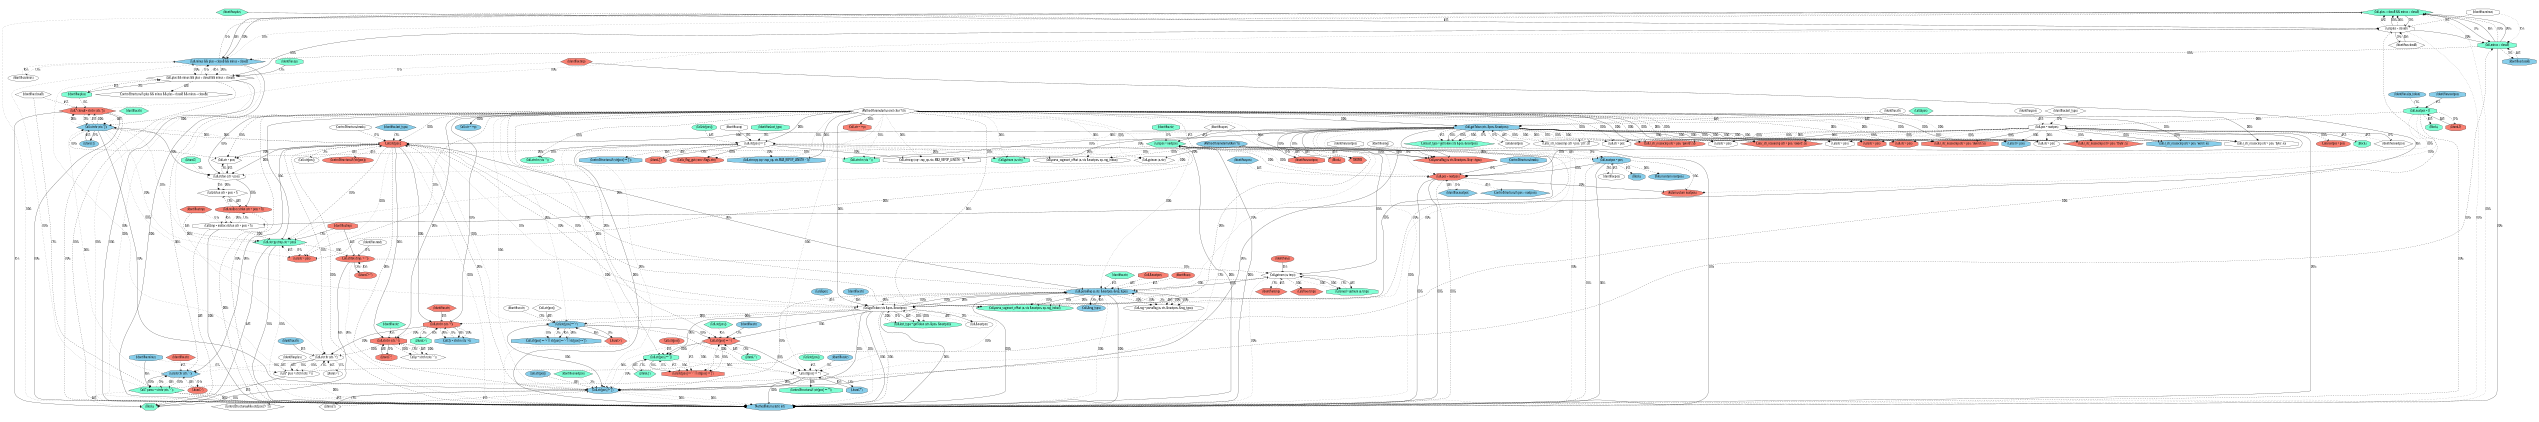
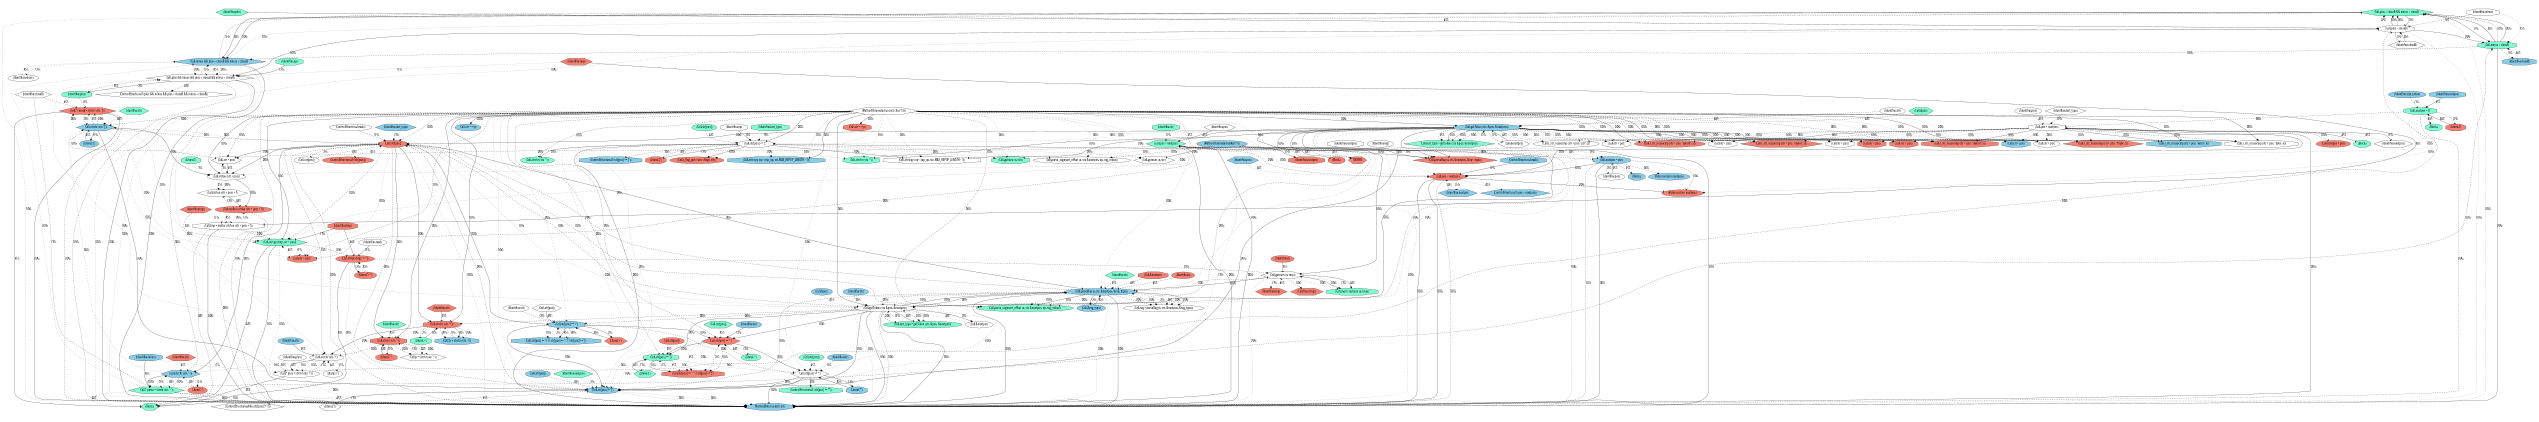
(682, 149) -> (682, 149)
(476, 245) -> (476, 245)
